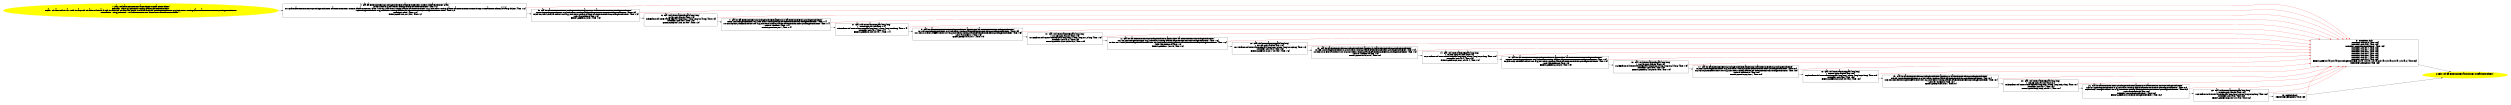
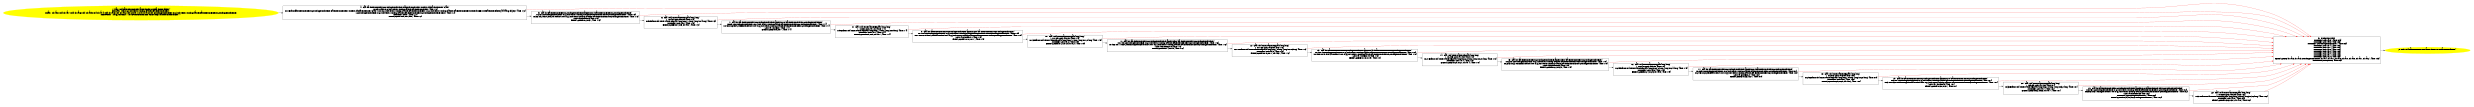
(2290, 97) -> none
